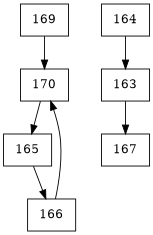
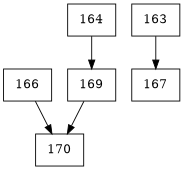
(126, 48) -> (92, 48)
(28, 150) -> none
